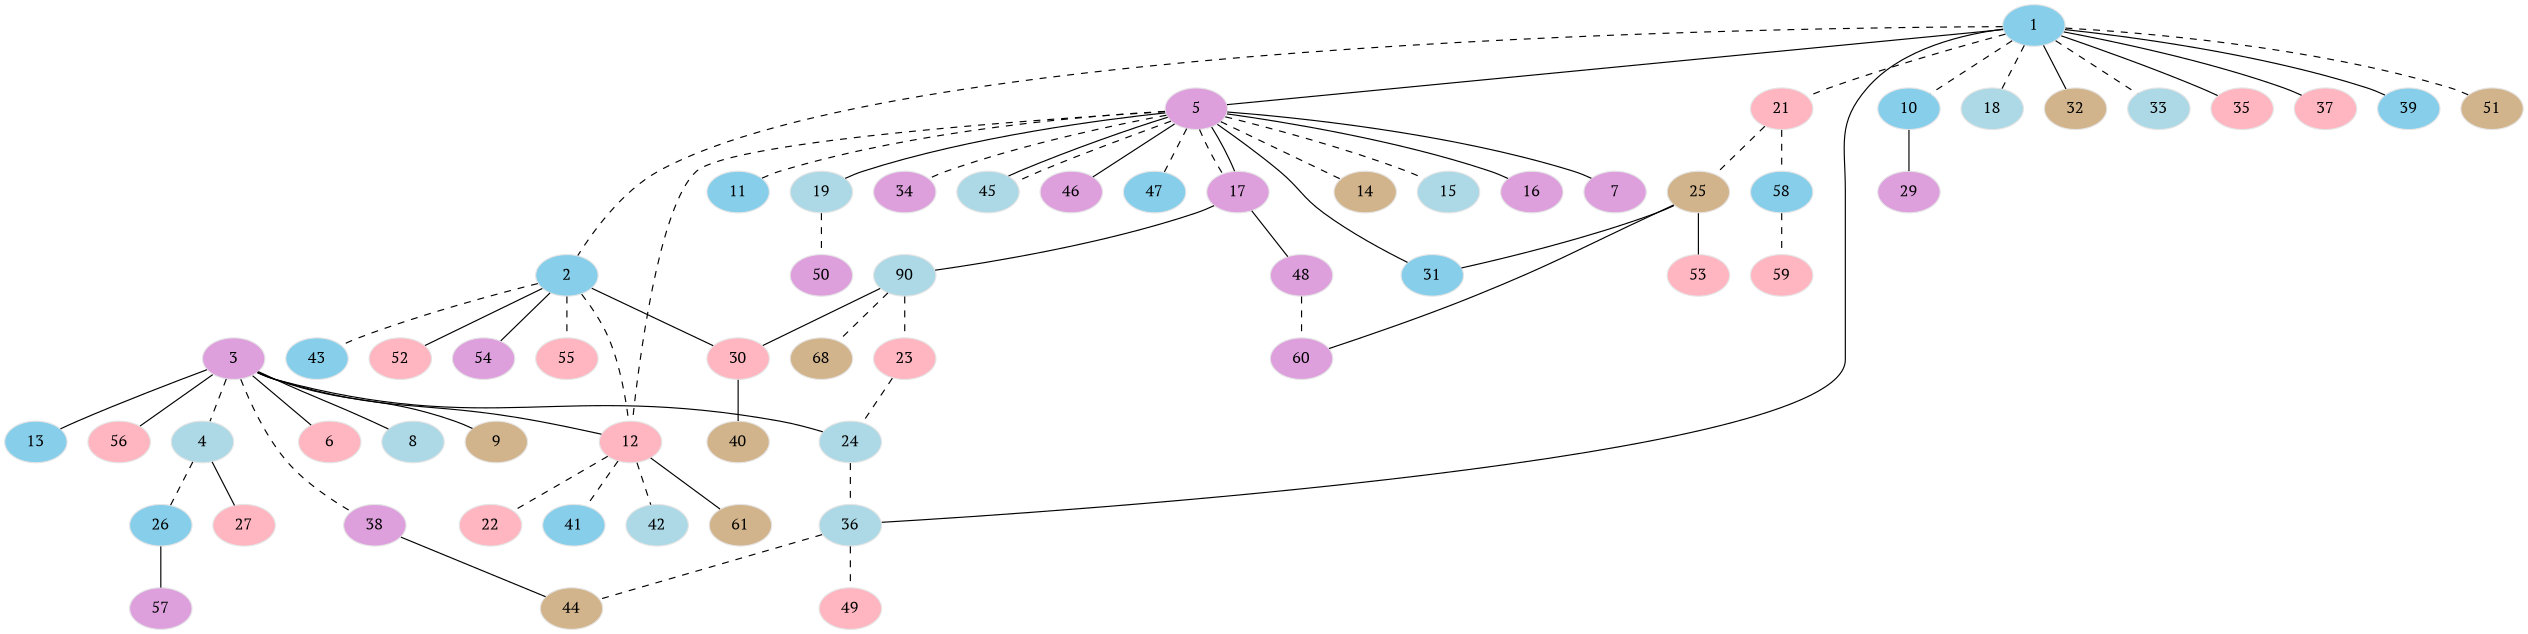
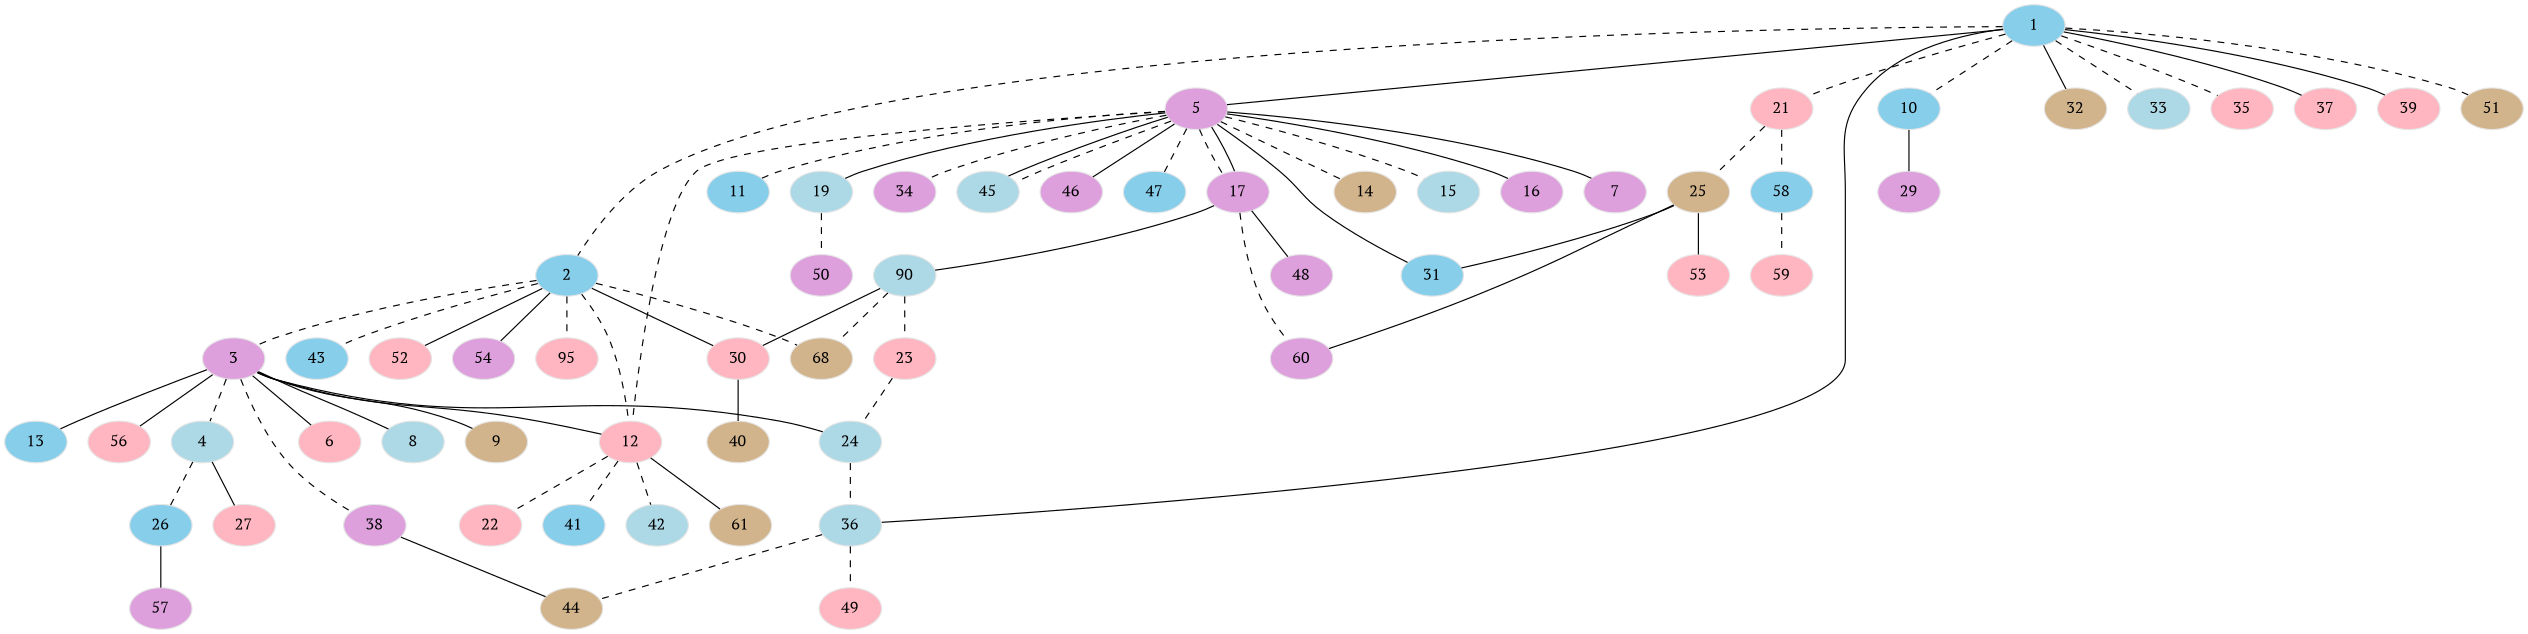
(2140, 64) -> (2140, 64)
(1992, 109) -> none
(2409, 109) -> (2409, 109)
none -> (395, 306)
none -> (698, 311)
(1302, 317) -> (1254, 280)
(567, 359) -> (567, 359)
